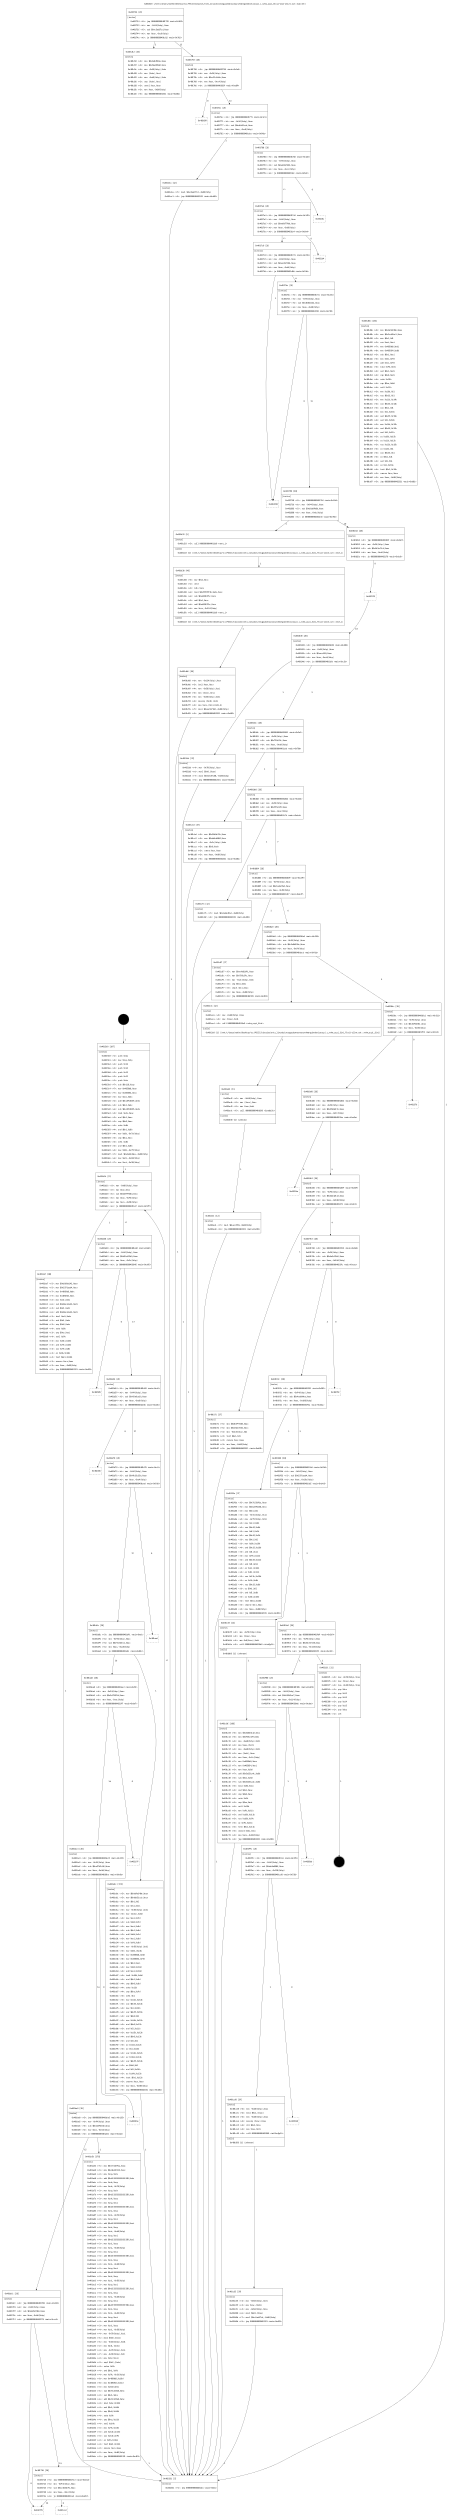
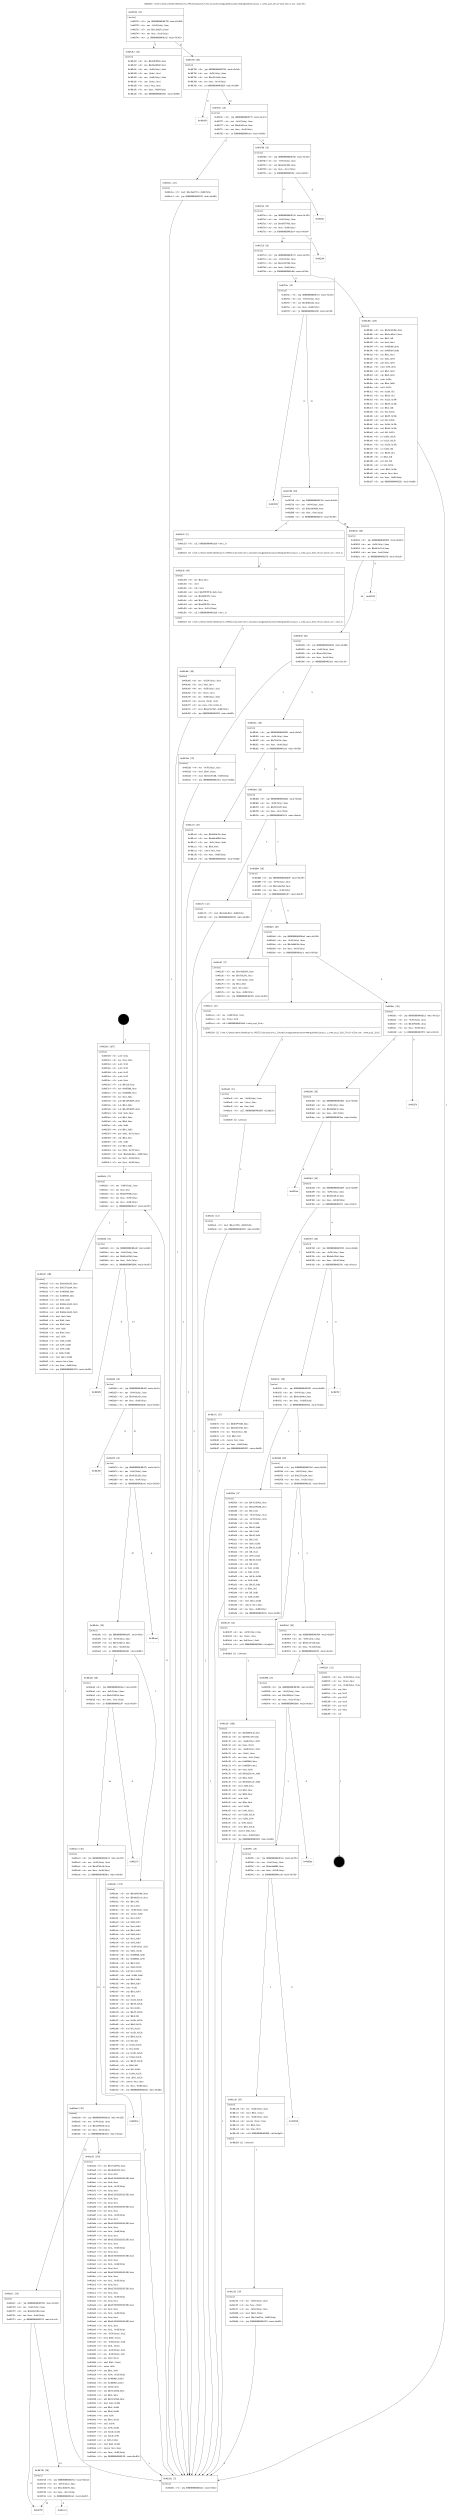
(266, 387) -> (342, 288)
(362, 618) -> (354, 597)
